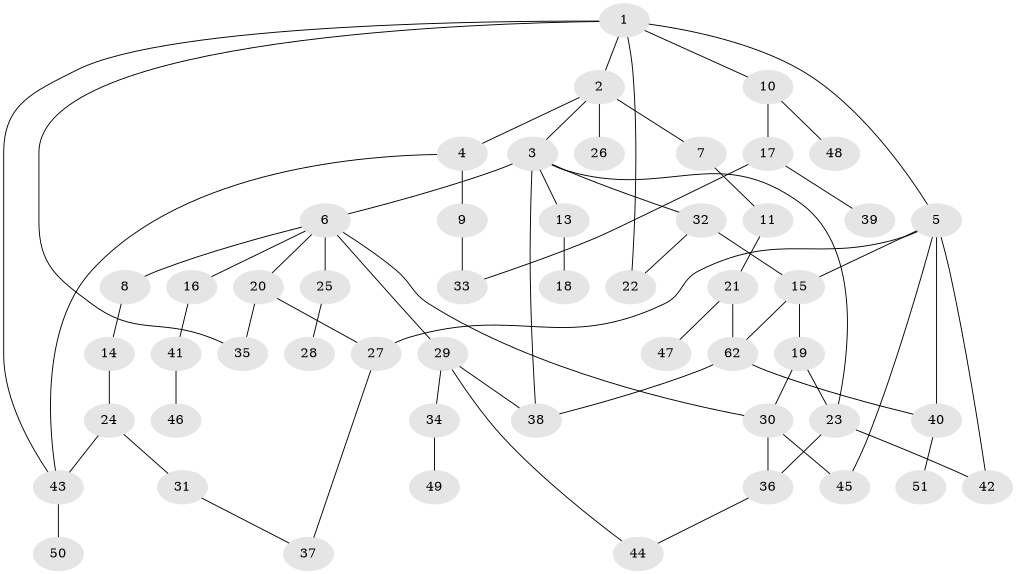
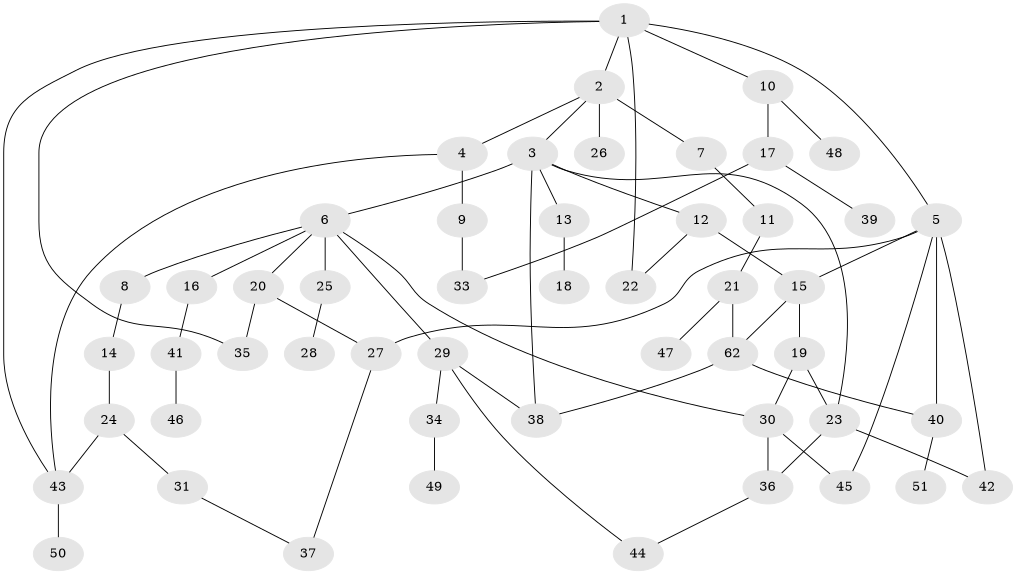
(701, 220) -> (701, 220)
